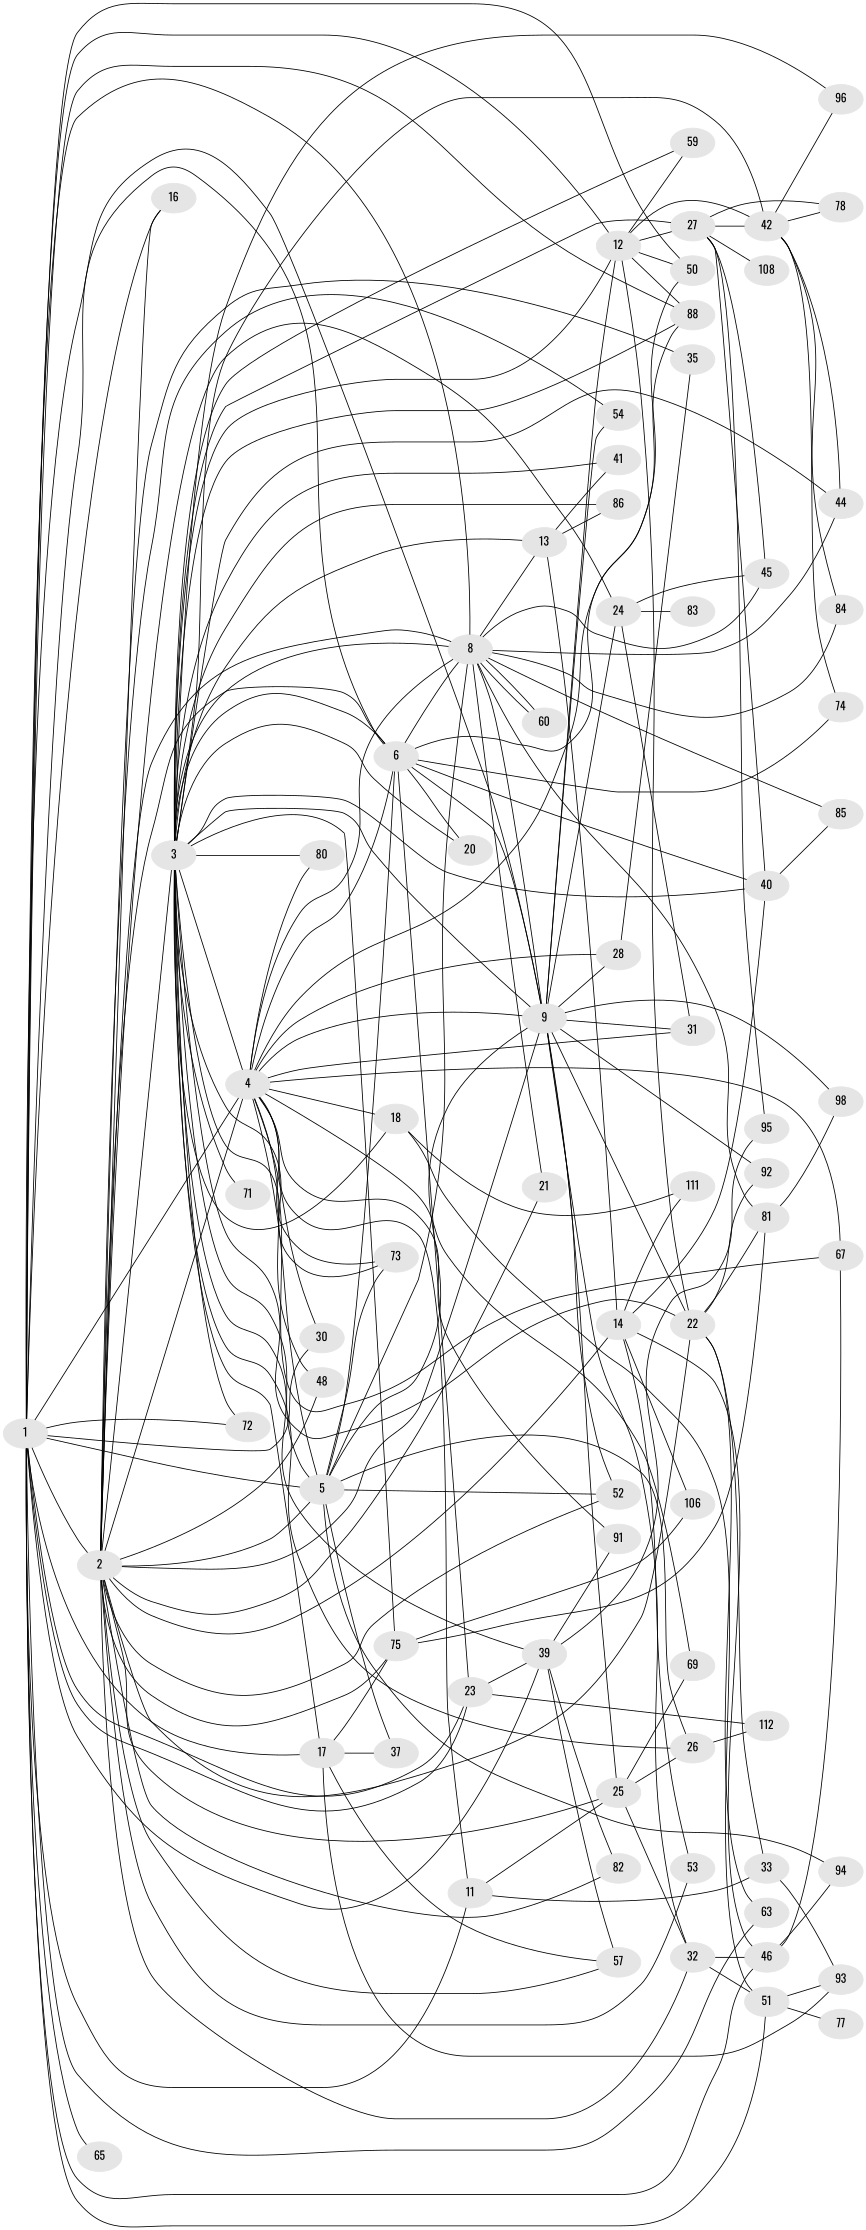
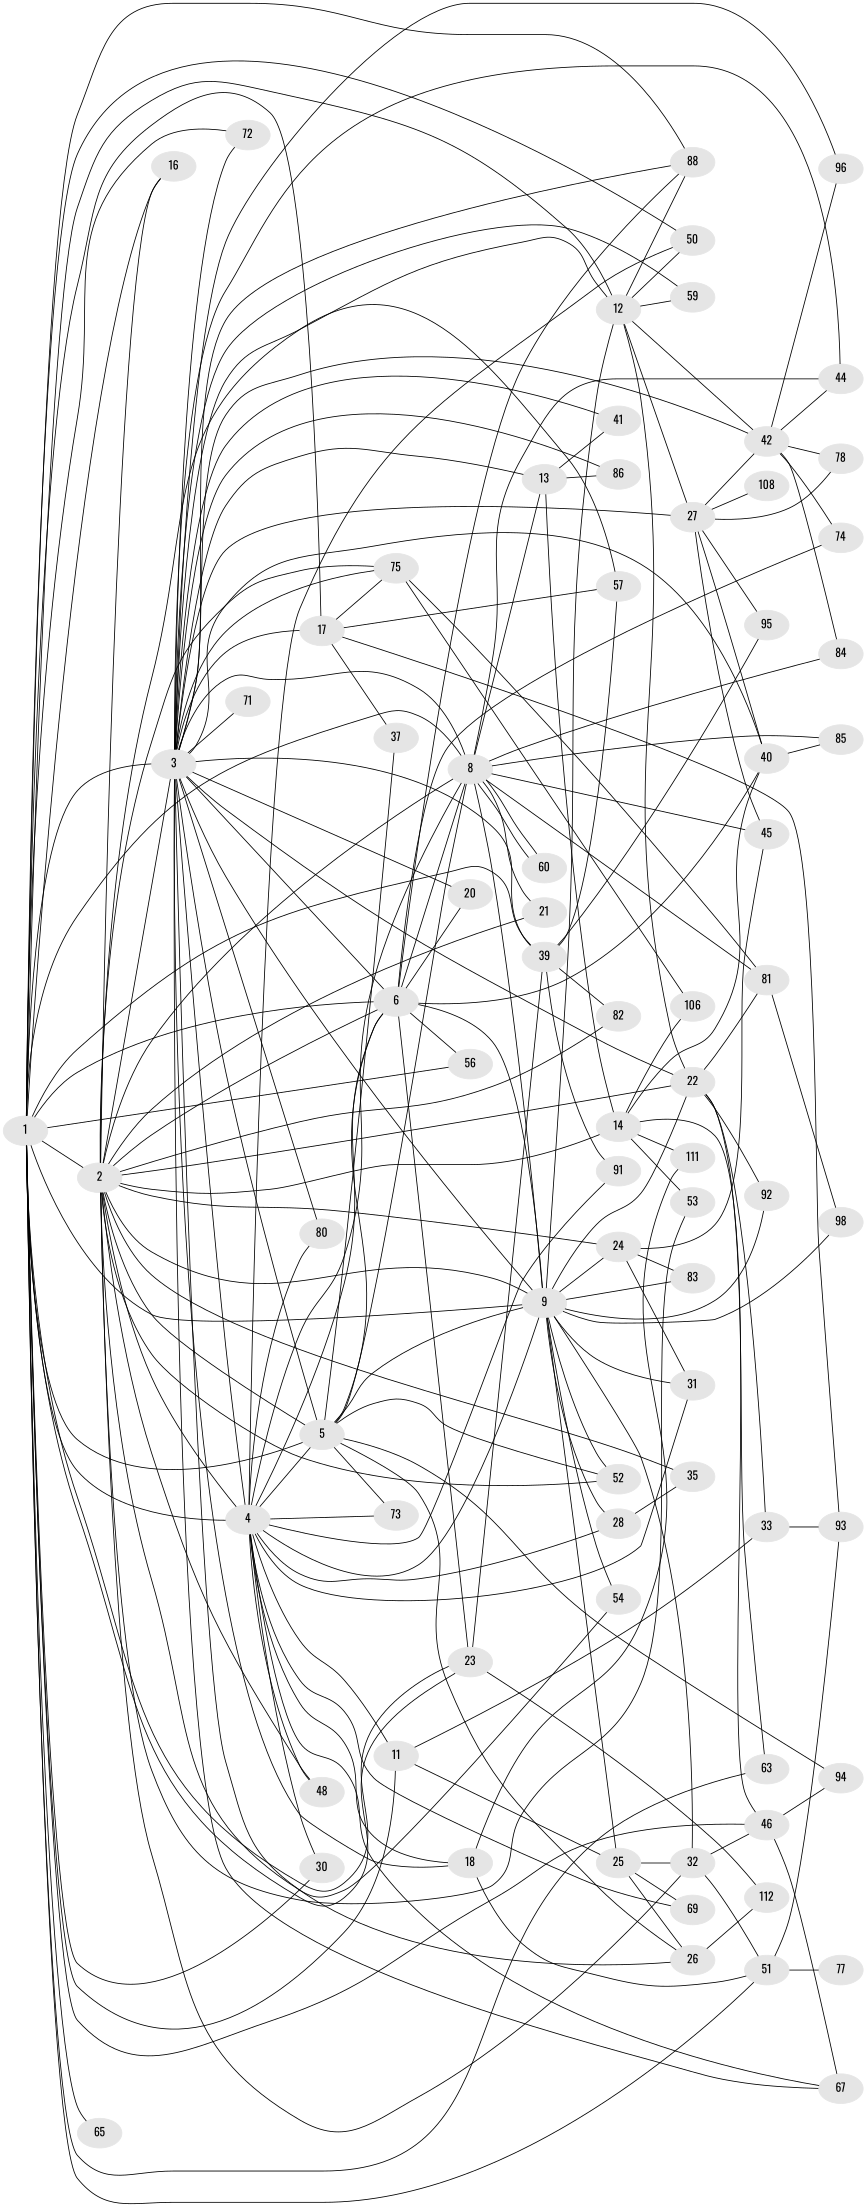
none -> (470, 1064)
(245, 1125) -> (53, 849)
none -> (619, 1291)
(269, 1831) -> none
